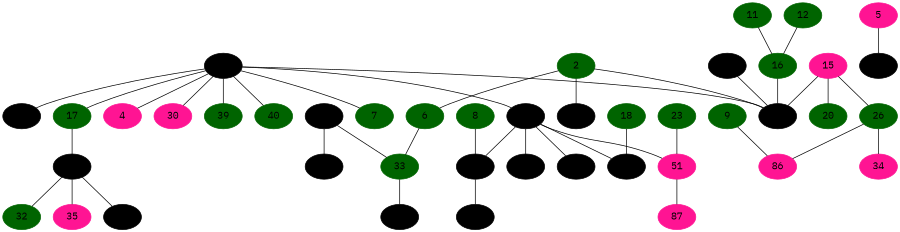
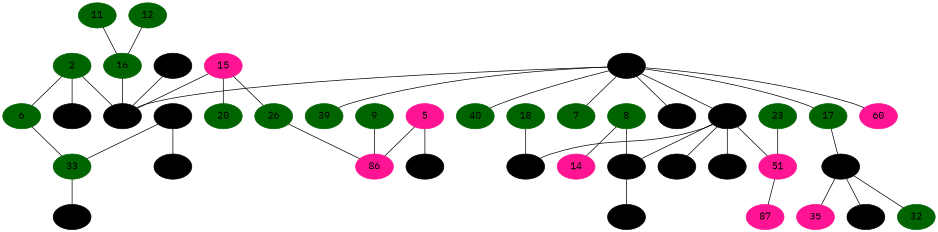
(122, 116) -> none
(173, 116) -> (878, 116)
none -> (400, 141)
none -> (576, 167)
(878, 167) -> none
